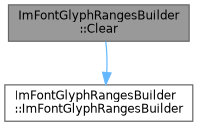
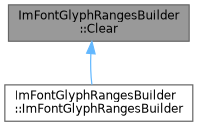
(107, 57) -> (91, 69)
